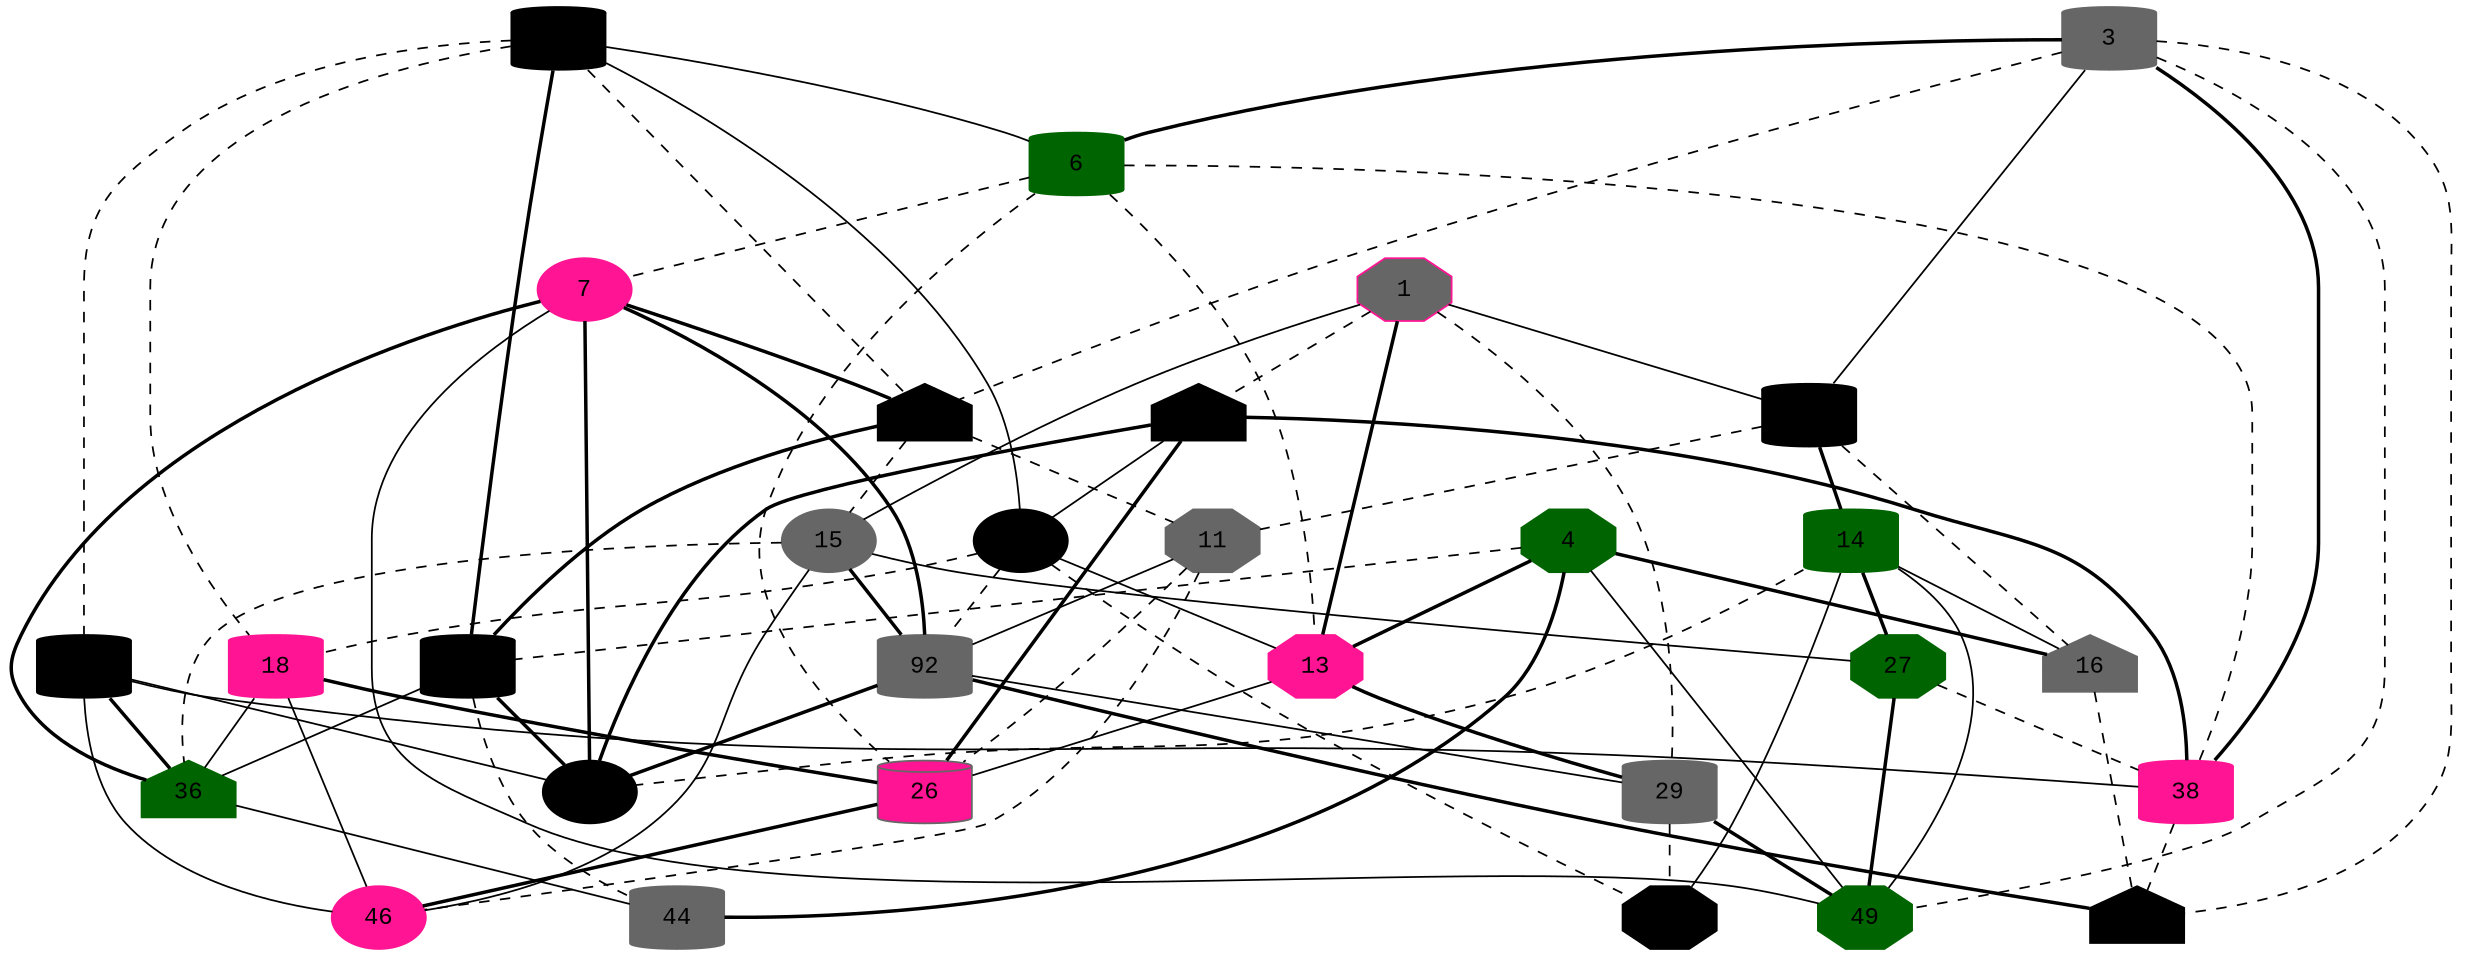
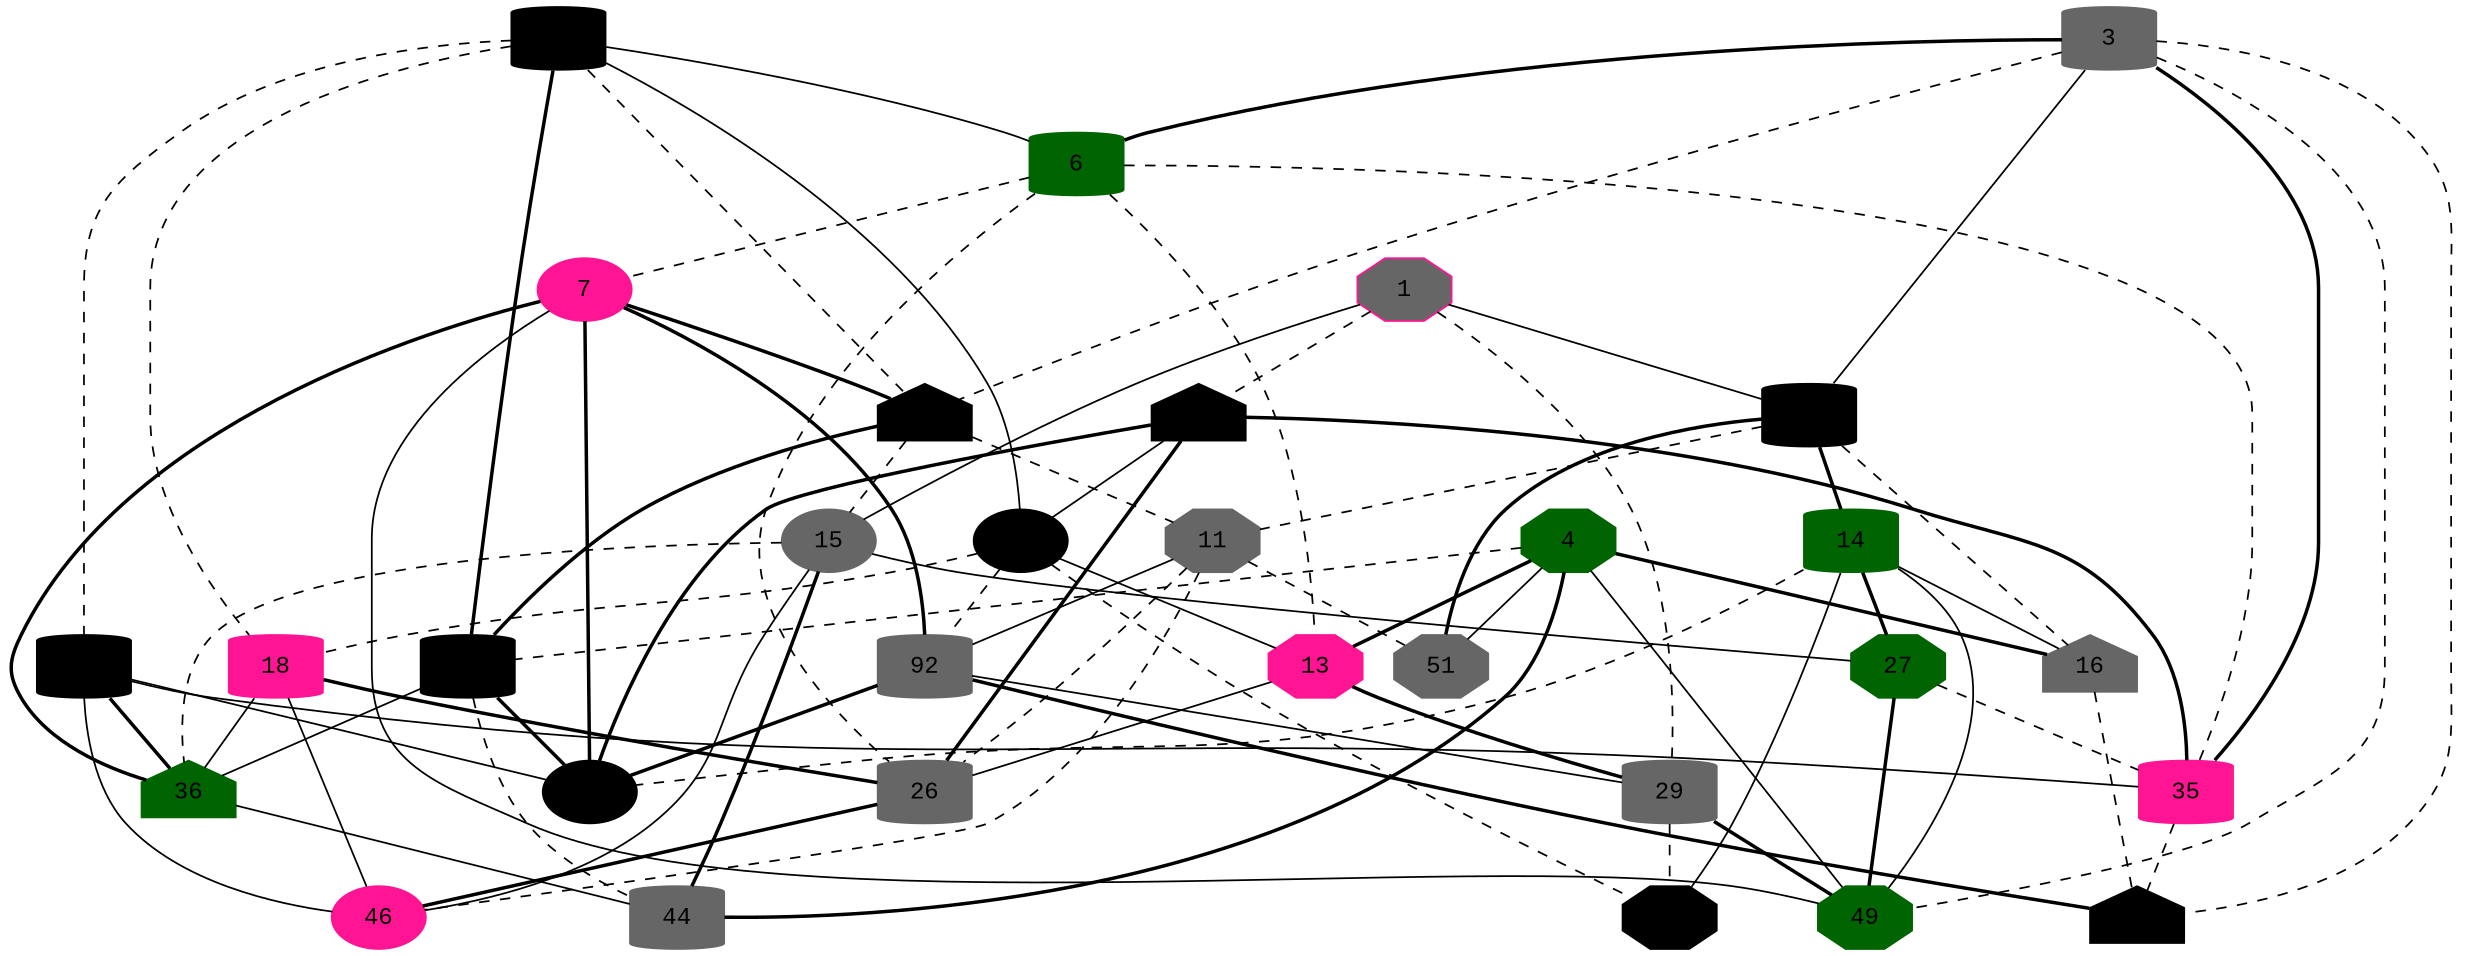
(1360, 478) -> none
(875, 602) -> (765, 714)
none -> (1441, 666)
(925, 792) -> (925, 792)
(2186, 792) -> (2186, 792)
